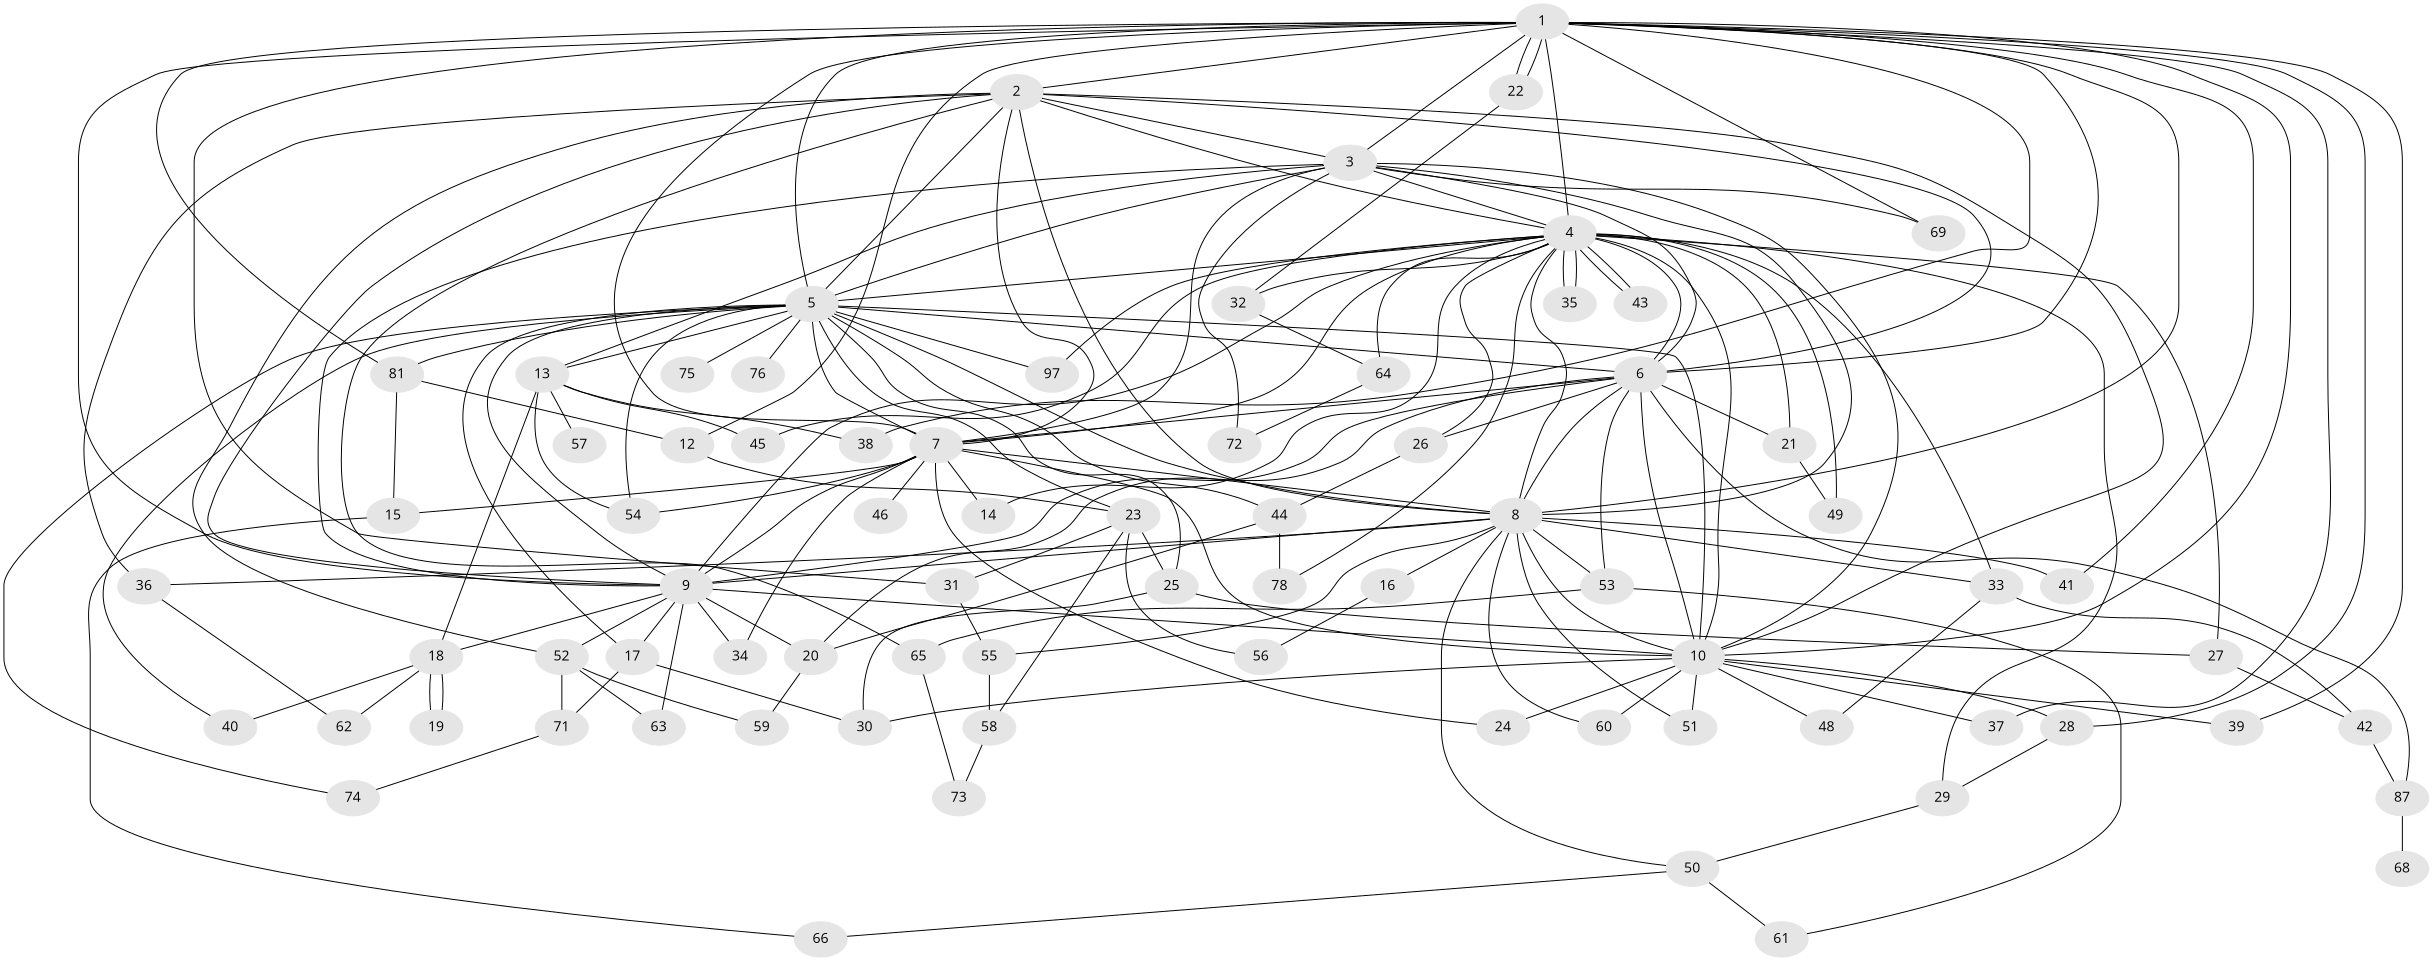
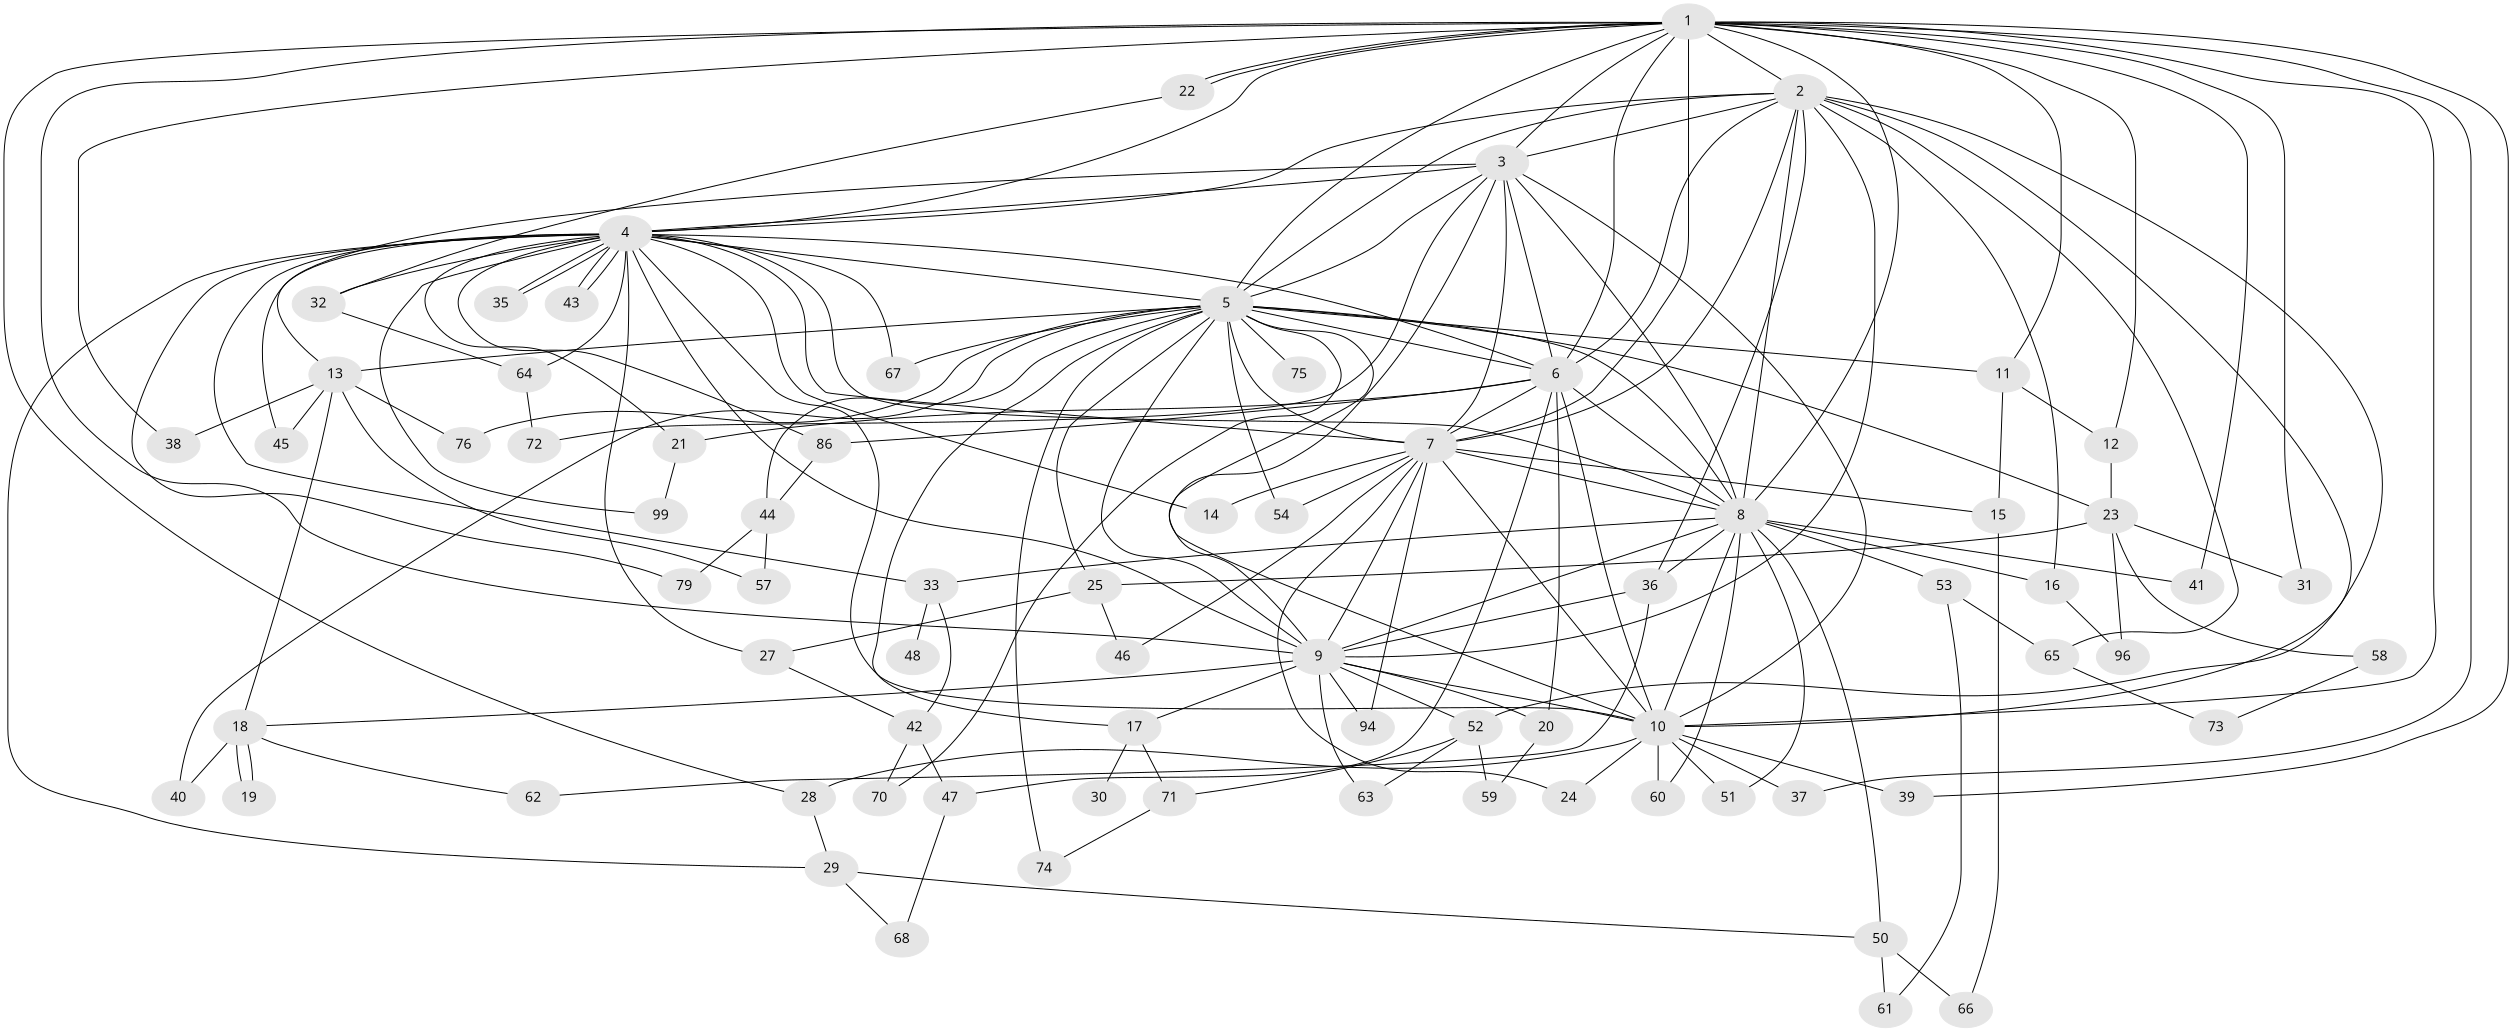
(1939, 233) -> none
none -> (2014, 297)
(397, 375) -> (2003, 375)
(1052, 375) -> (893, 375)
(1421, 445) -> (825, 445)
(547, 466) -> (402, 411)
(1280, 470) -> (1485, 622)
(1602, 477) -> none
(1836, 516) -> (661, 516)
(1280, 586) -> (684, 586)
(1045, 587) -> (766, 551)
(976, 614) -> (1109, 622)
(740, 657) -> (1368, 728)
(989, 657) -> none
(1261, 657) -> (2123, 657)
(1280, 679) -> none
(1763, 692) -> none
none -> (880, 798)
(2402, 798) -> (950, 798)
none -> (867, 904)
